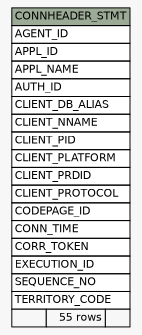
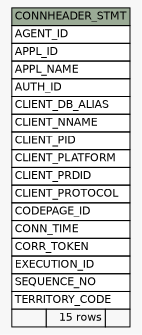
(81, 318) -> (81, 318)
